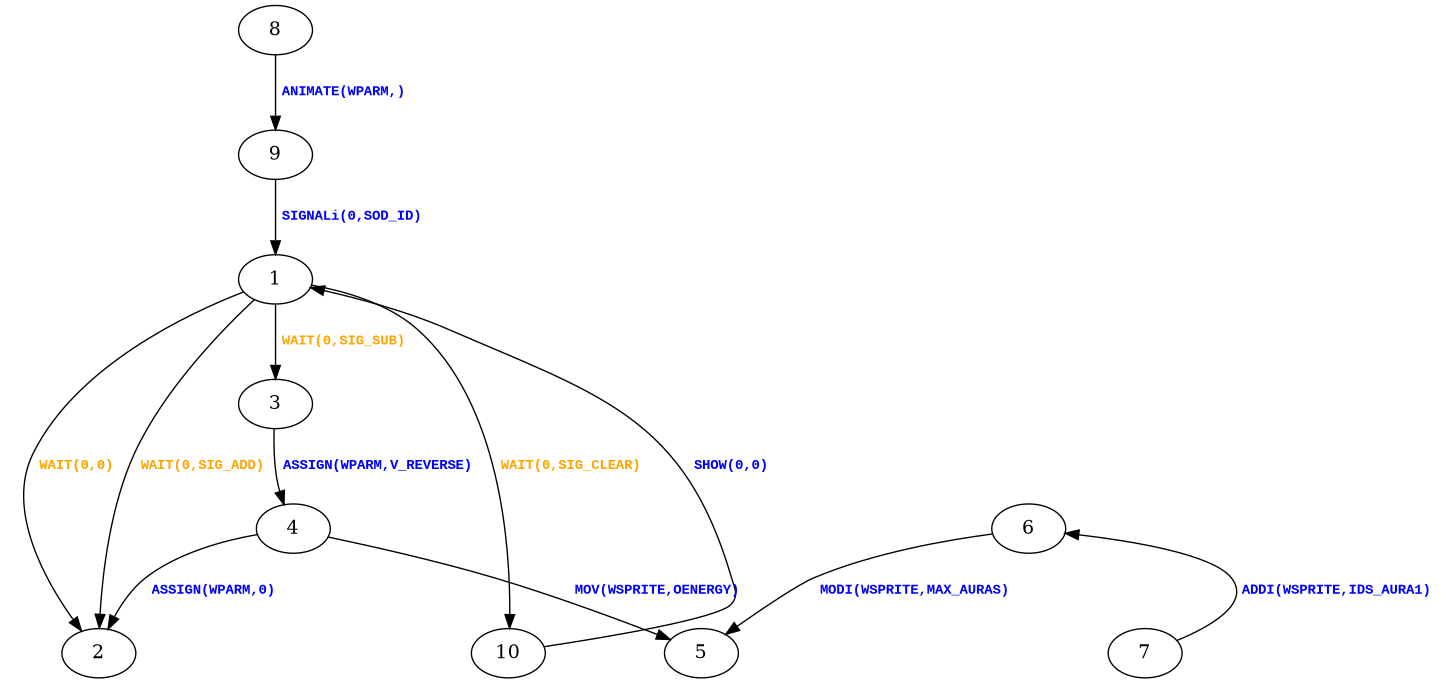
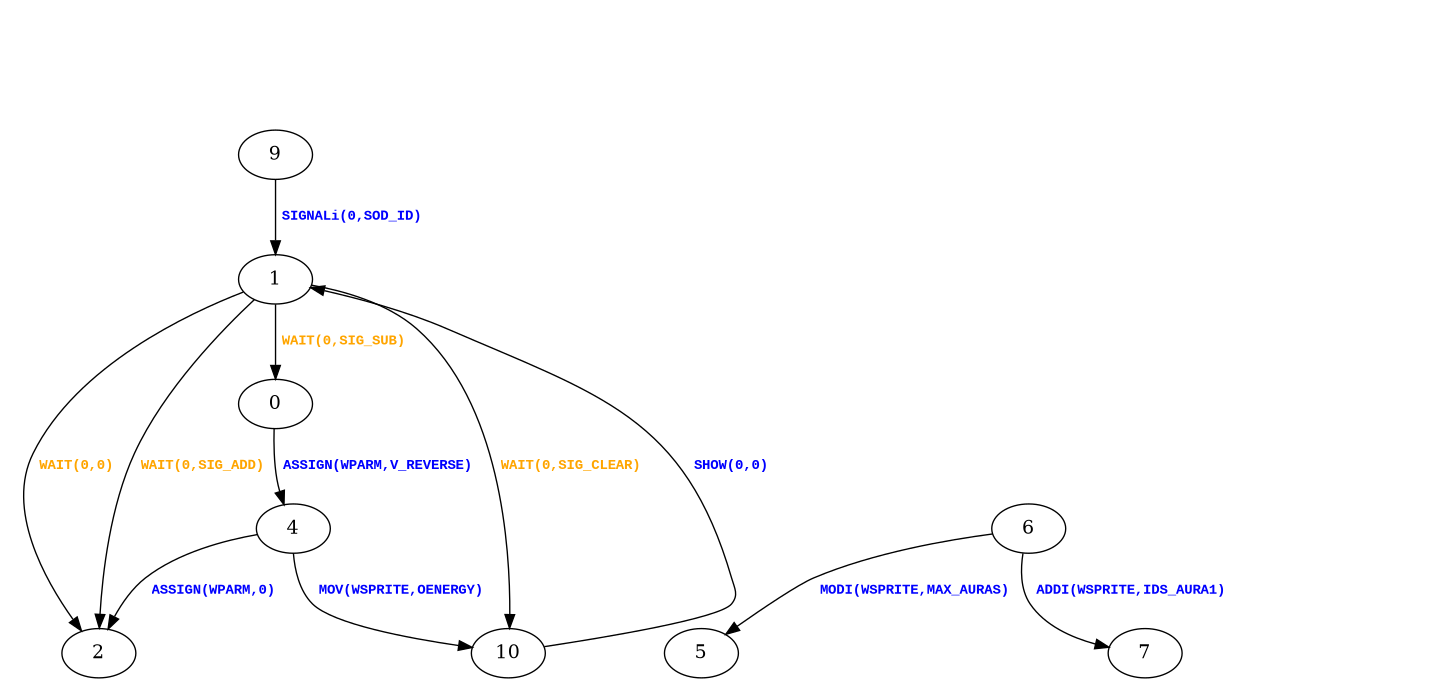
(276, 30) -> none
(276, 404) -> (276, 404)
(1204, 561) -> (1038, 614)
(495, 578) -> (357, 625)
